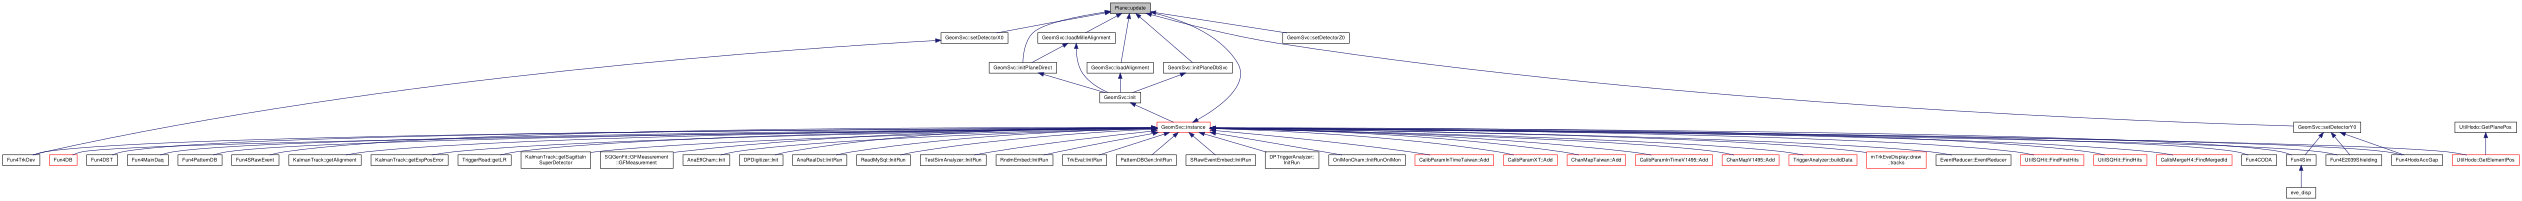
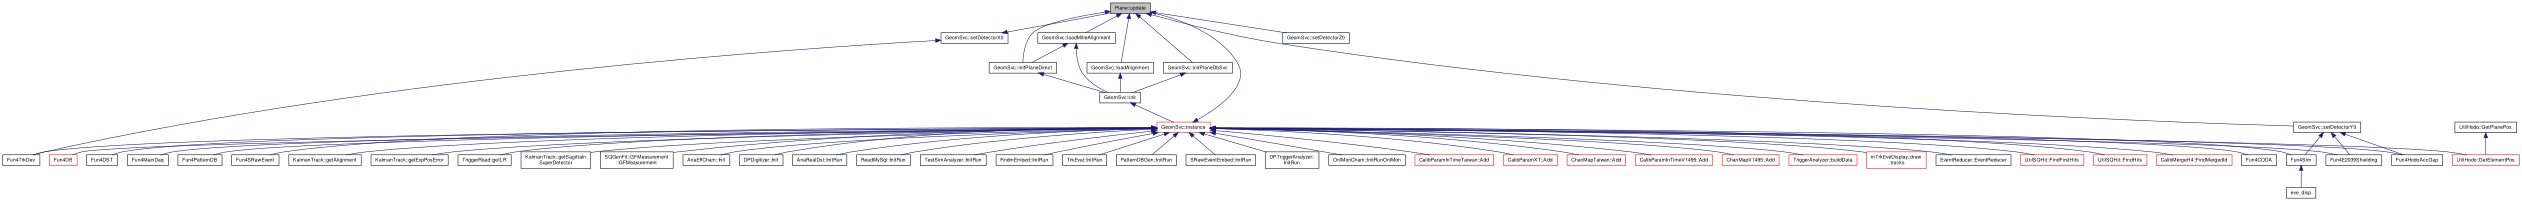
(1037, 25) -> (1035, 27)
